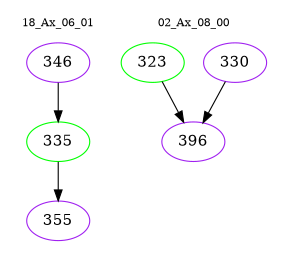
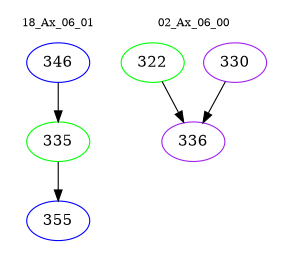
(194, 24) -> (194, 24)
(58, 63) -> (58, 63)
(153, 63) -> (153, 63)
(193, 142) -> (193, 142)
(58, 221) -> (58, 221)
